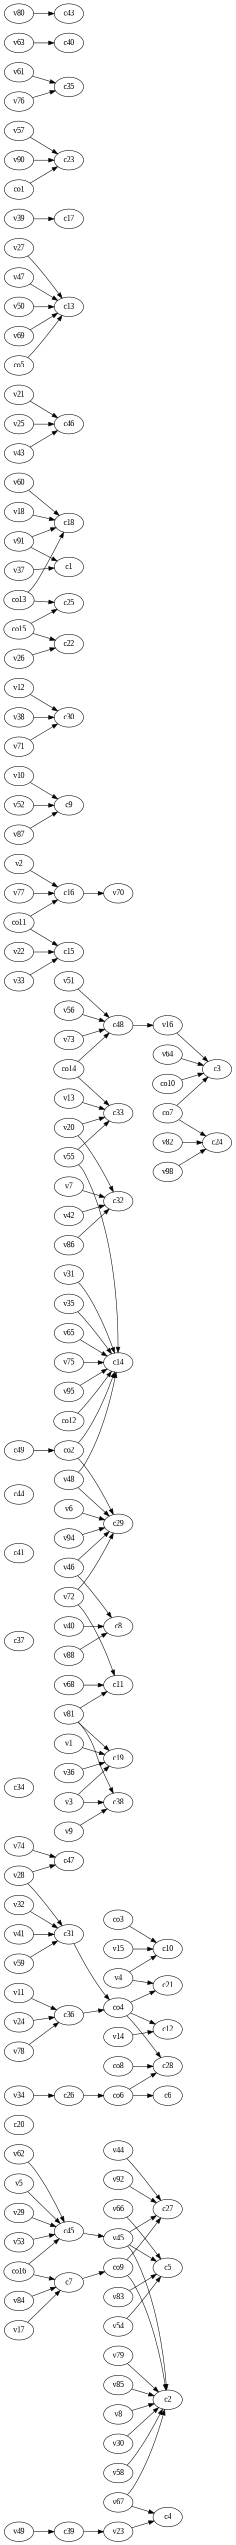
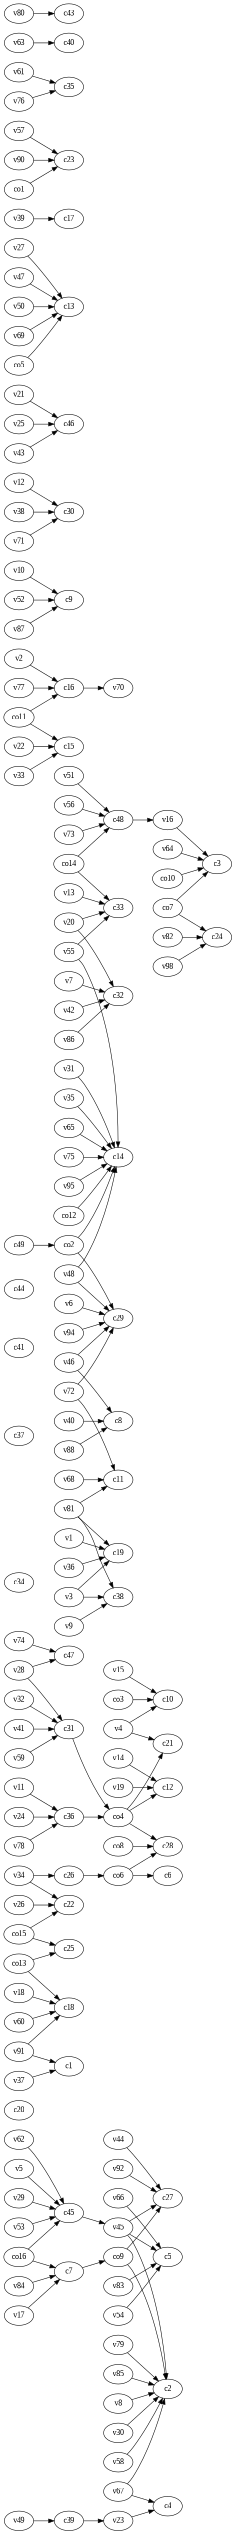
none -> (118, 1788)
none -> (42, 1889)
